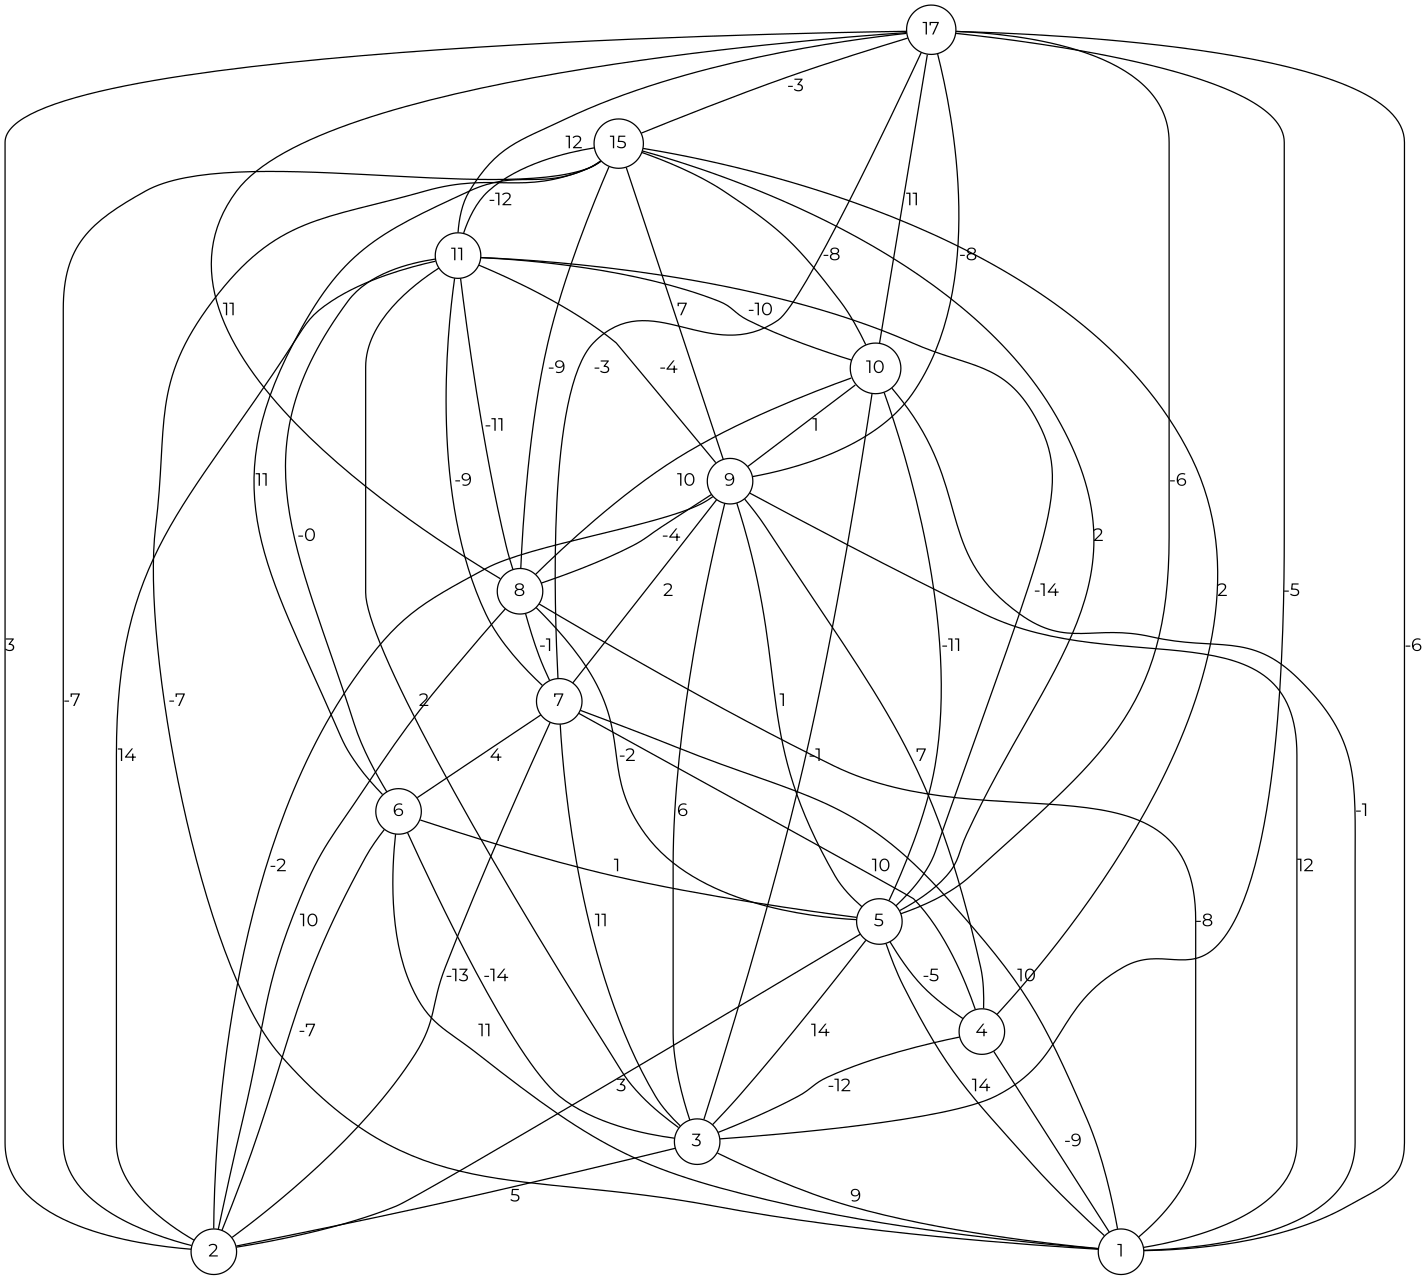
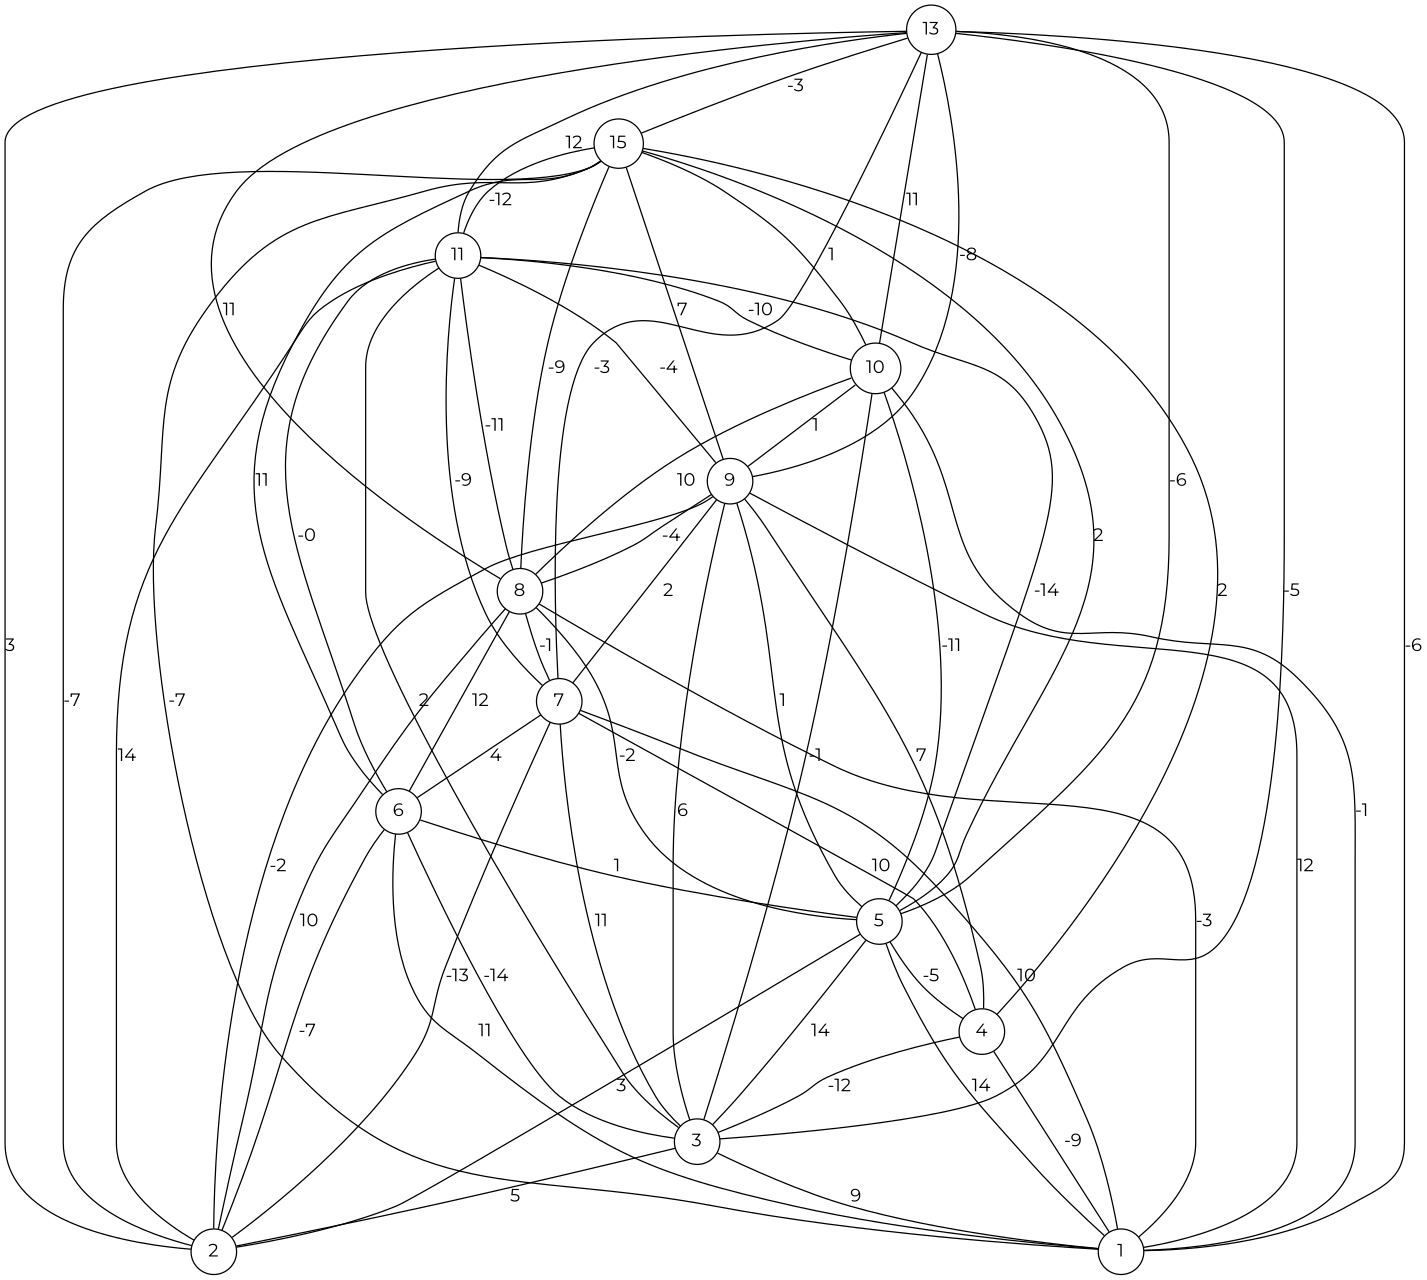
(931, 30) -> (931, 30)
(832, 256) -> (832, 256)
none -> (459, 701)
(1205, 922) -> (1205, 922)
